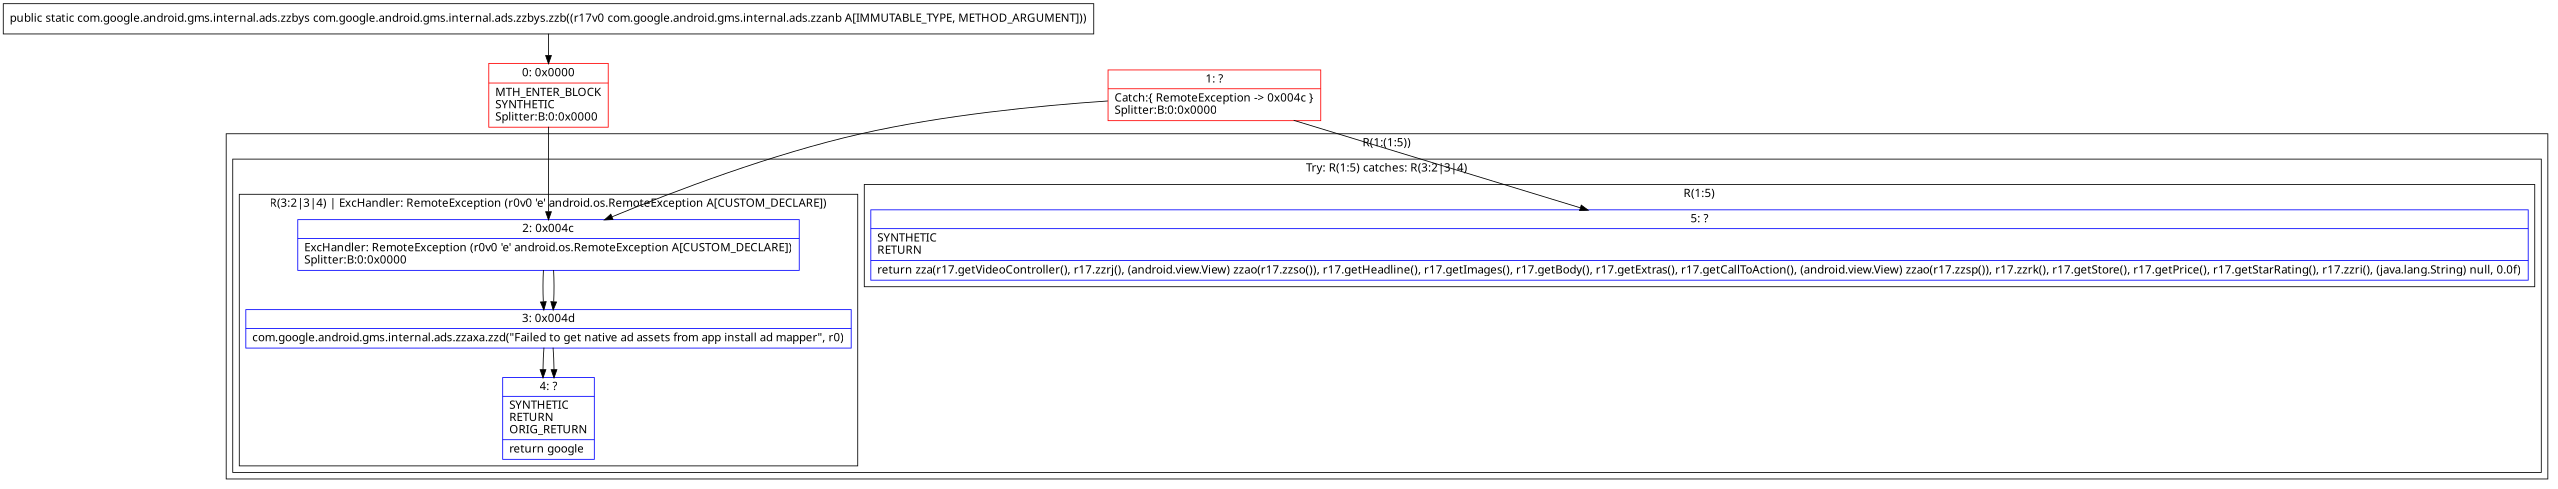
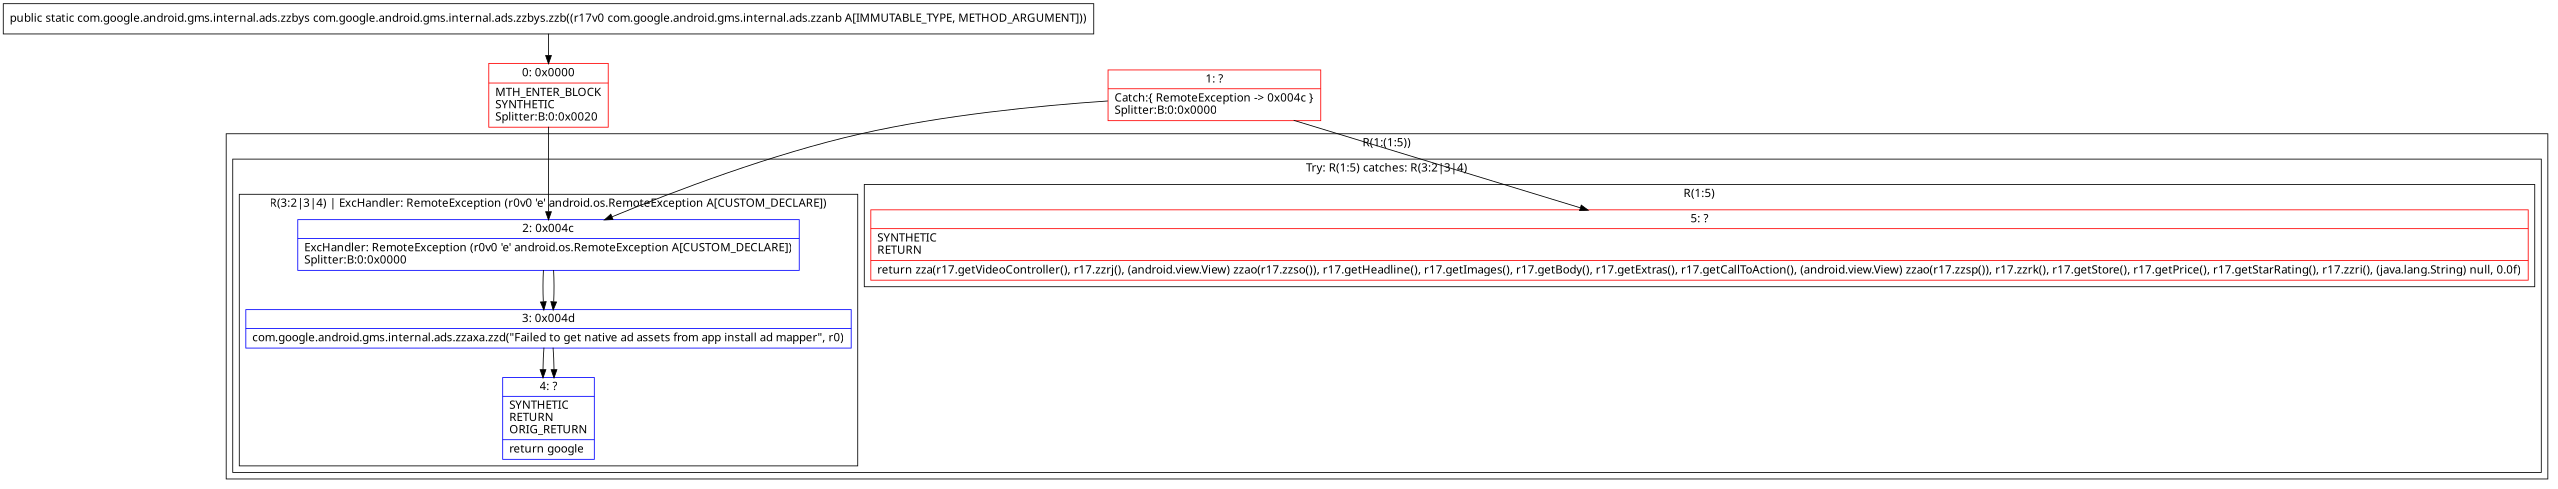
(547, 117) -> (547, 117)
(1700, 245) -> (1700, 245)
